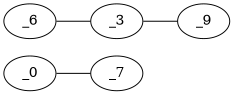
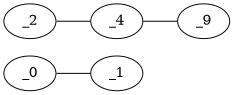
(30, 21) -> (30, 21)
(117, 21) -> (117, 21)
(117, 73) -> (117, 73)
